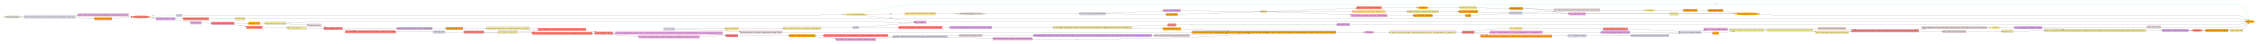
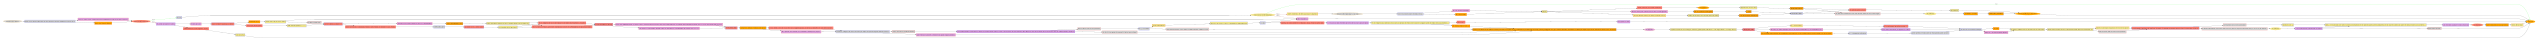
(1577, 14) -> (1858, 10)
none -> (1089, 29)
